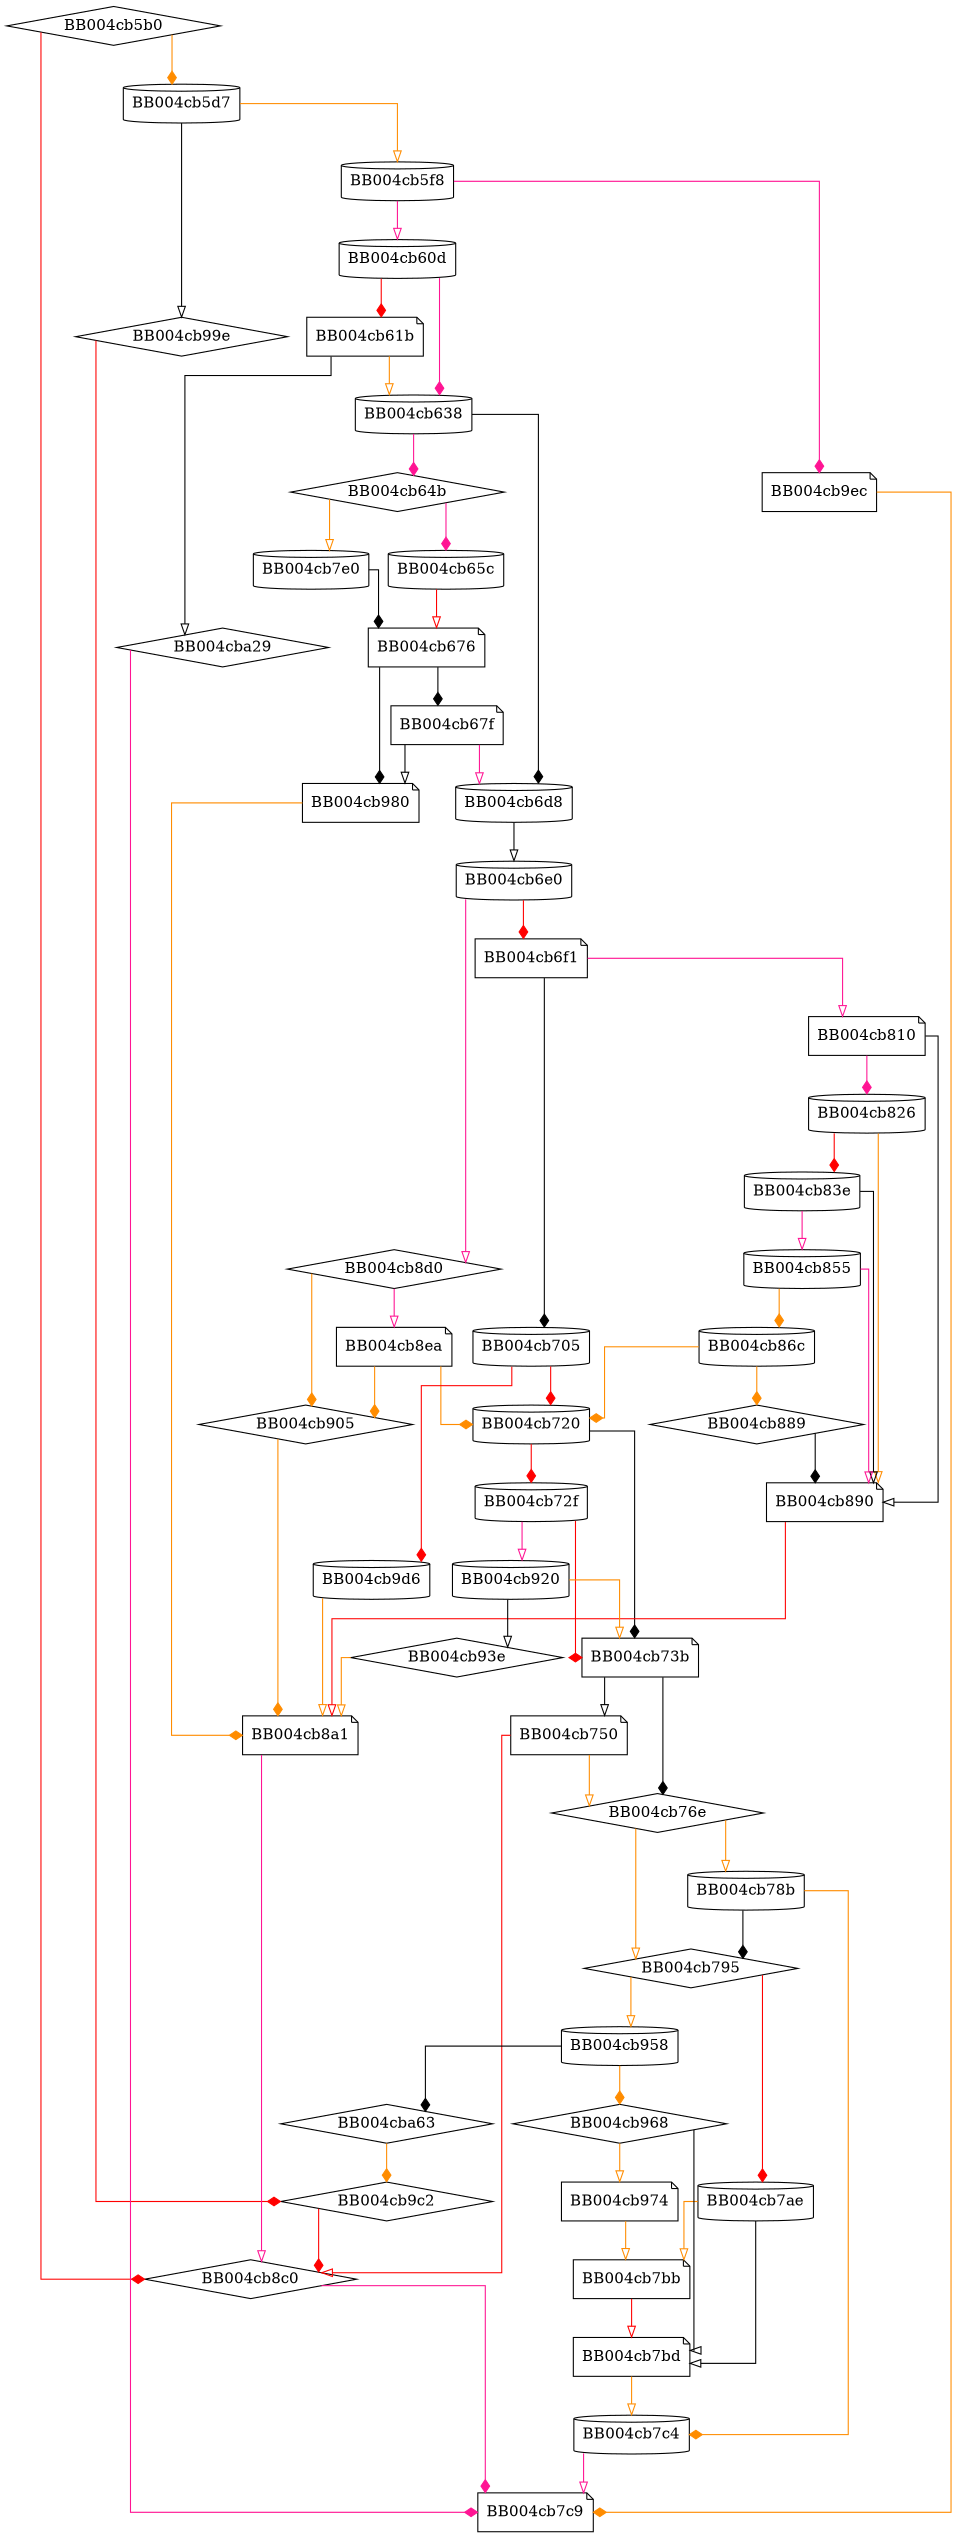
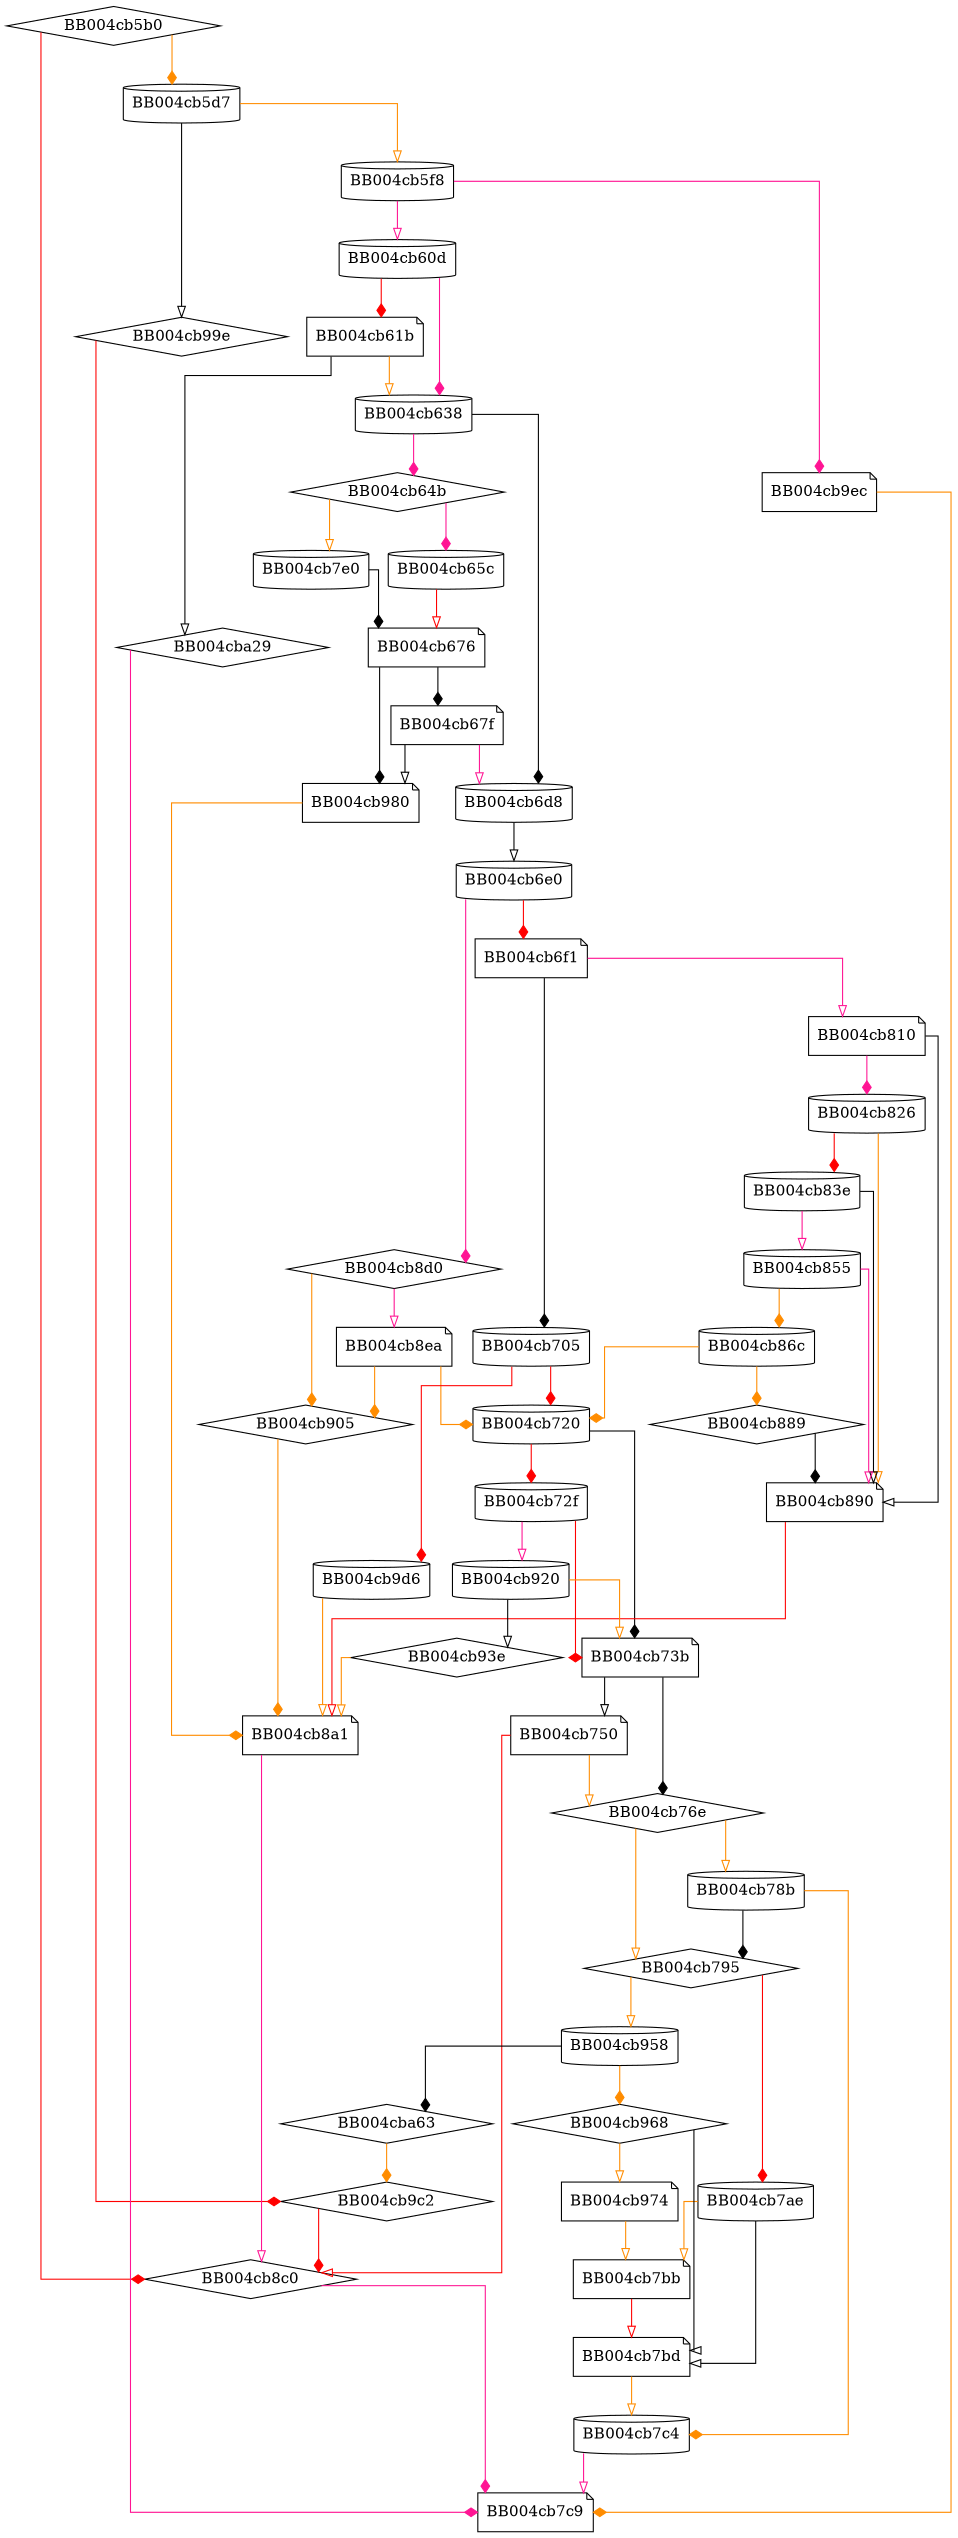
(466, 1075) -> (466, 1074)
